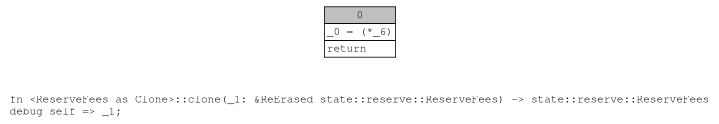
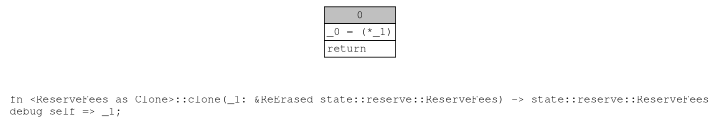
(360, 32) -> (360, 32)
